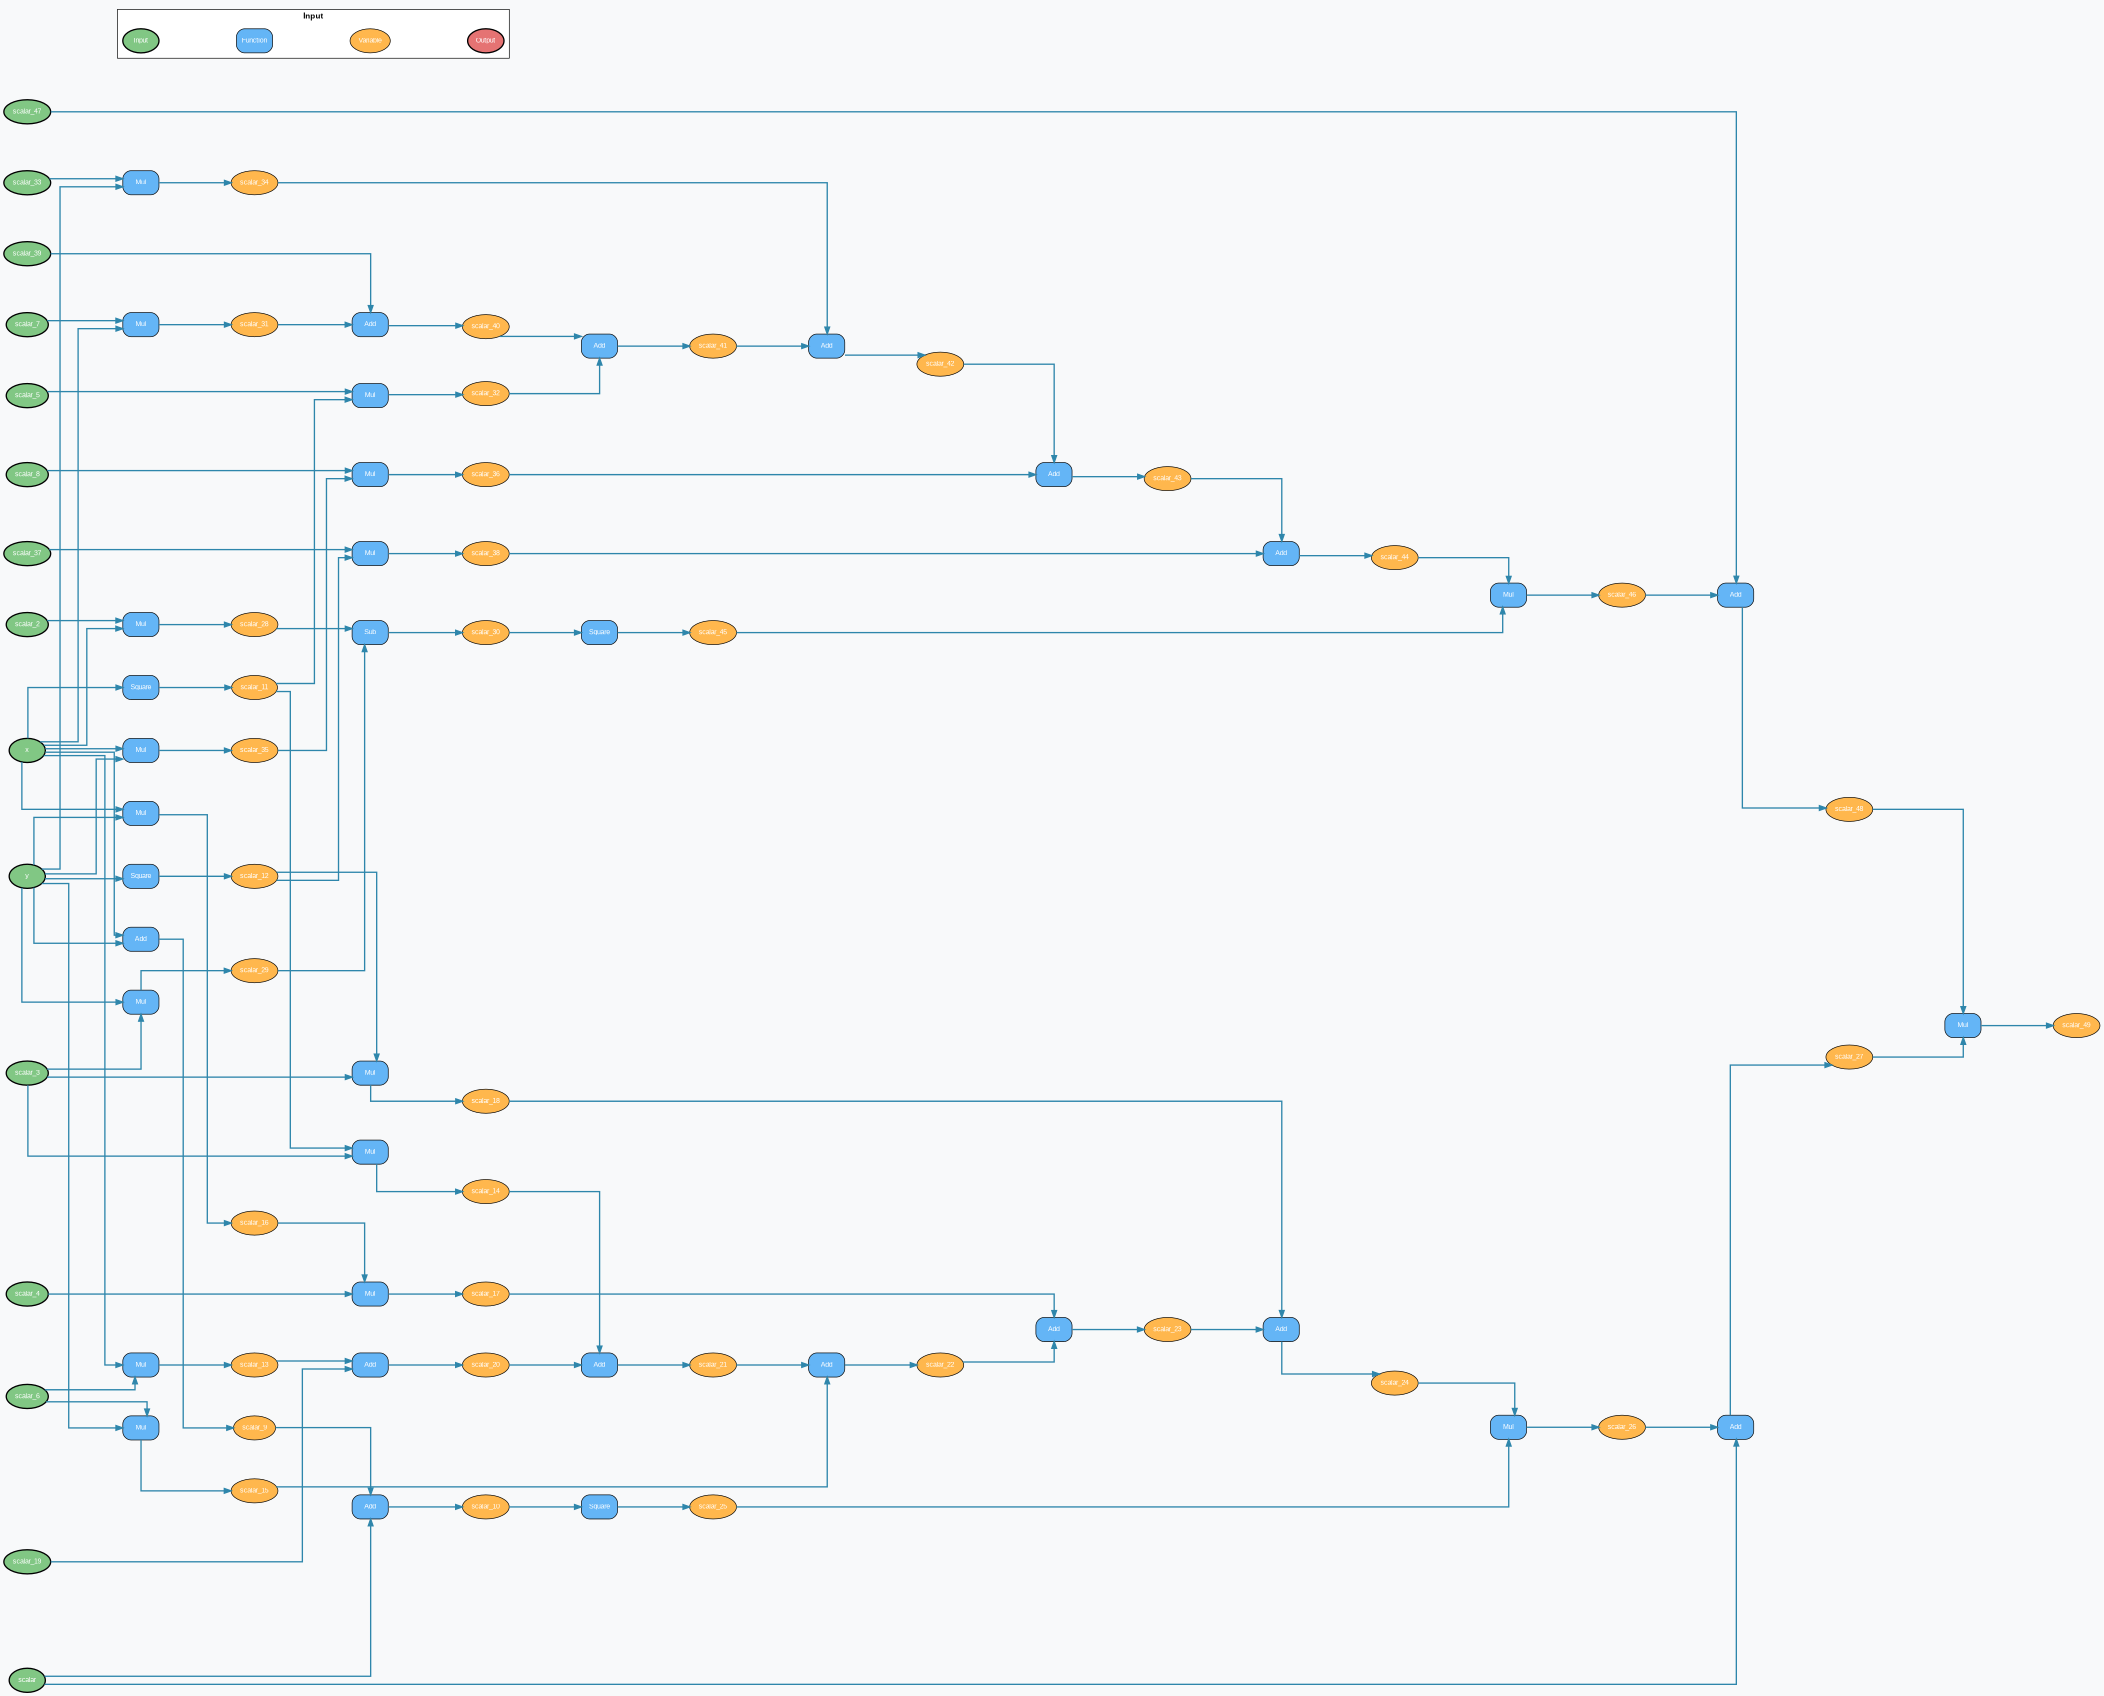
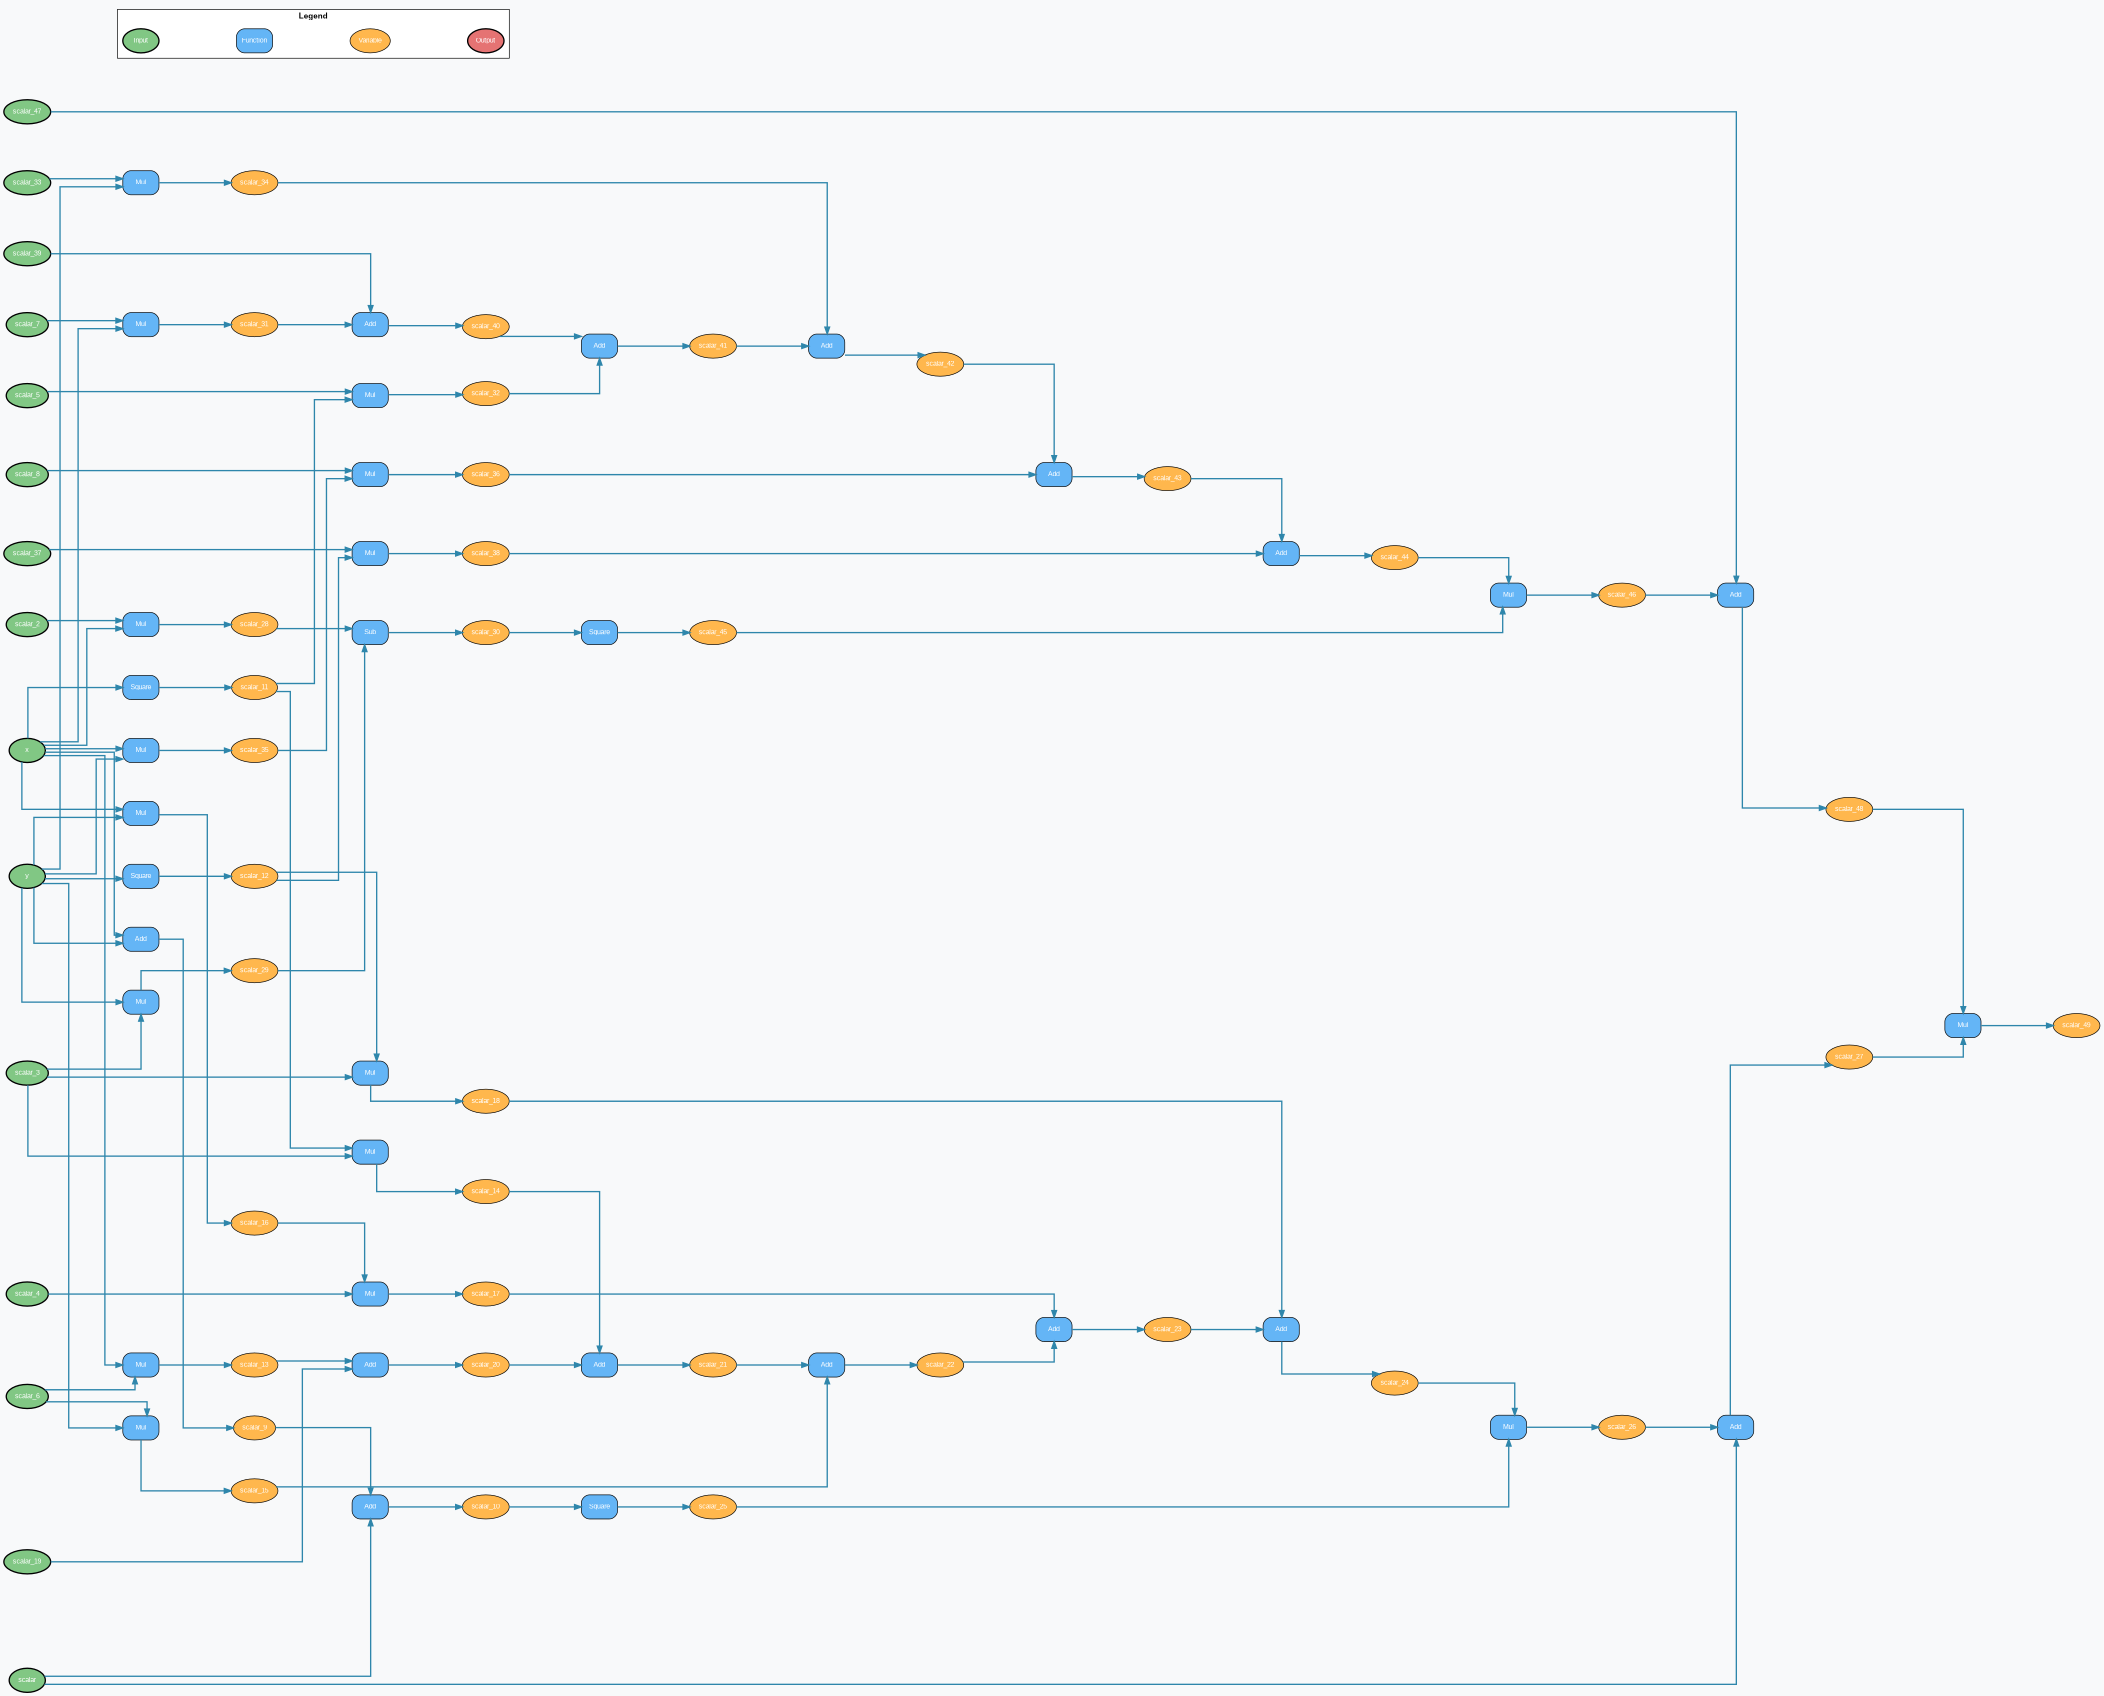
(313, 16) -> (313, 16)
